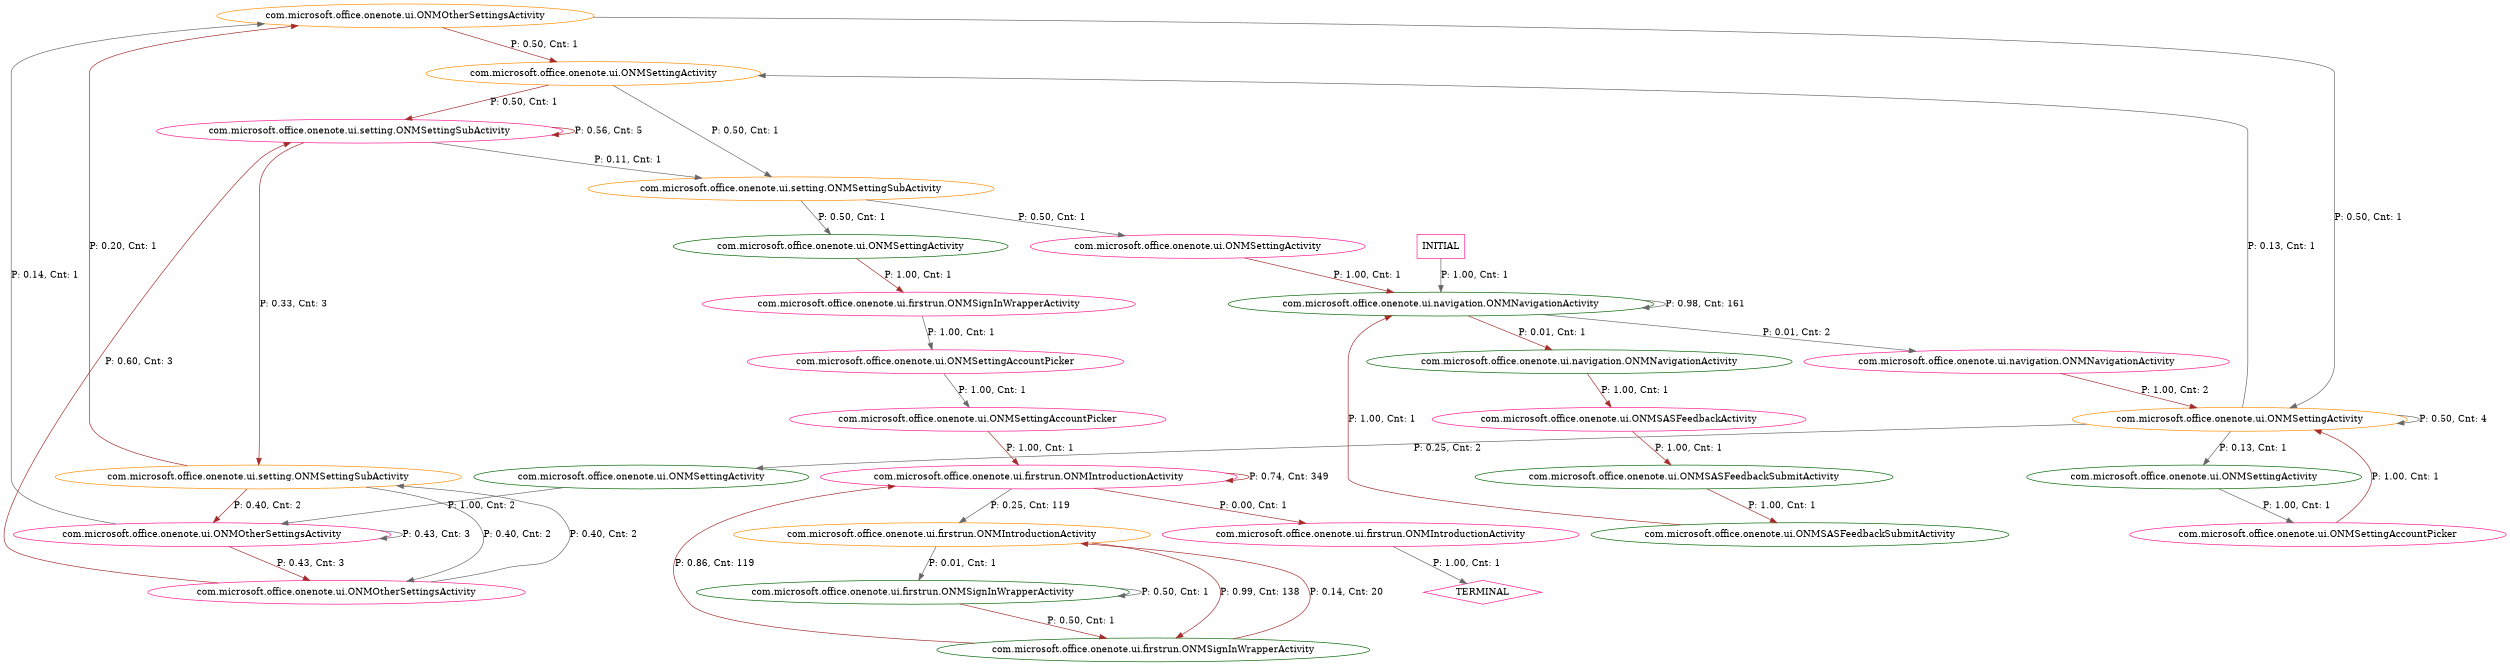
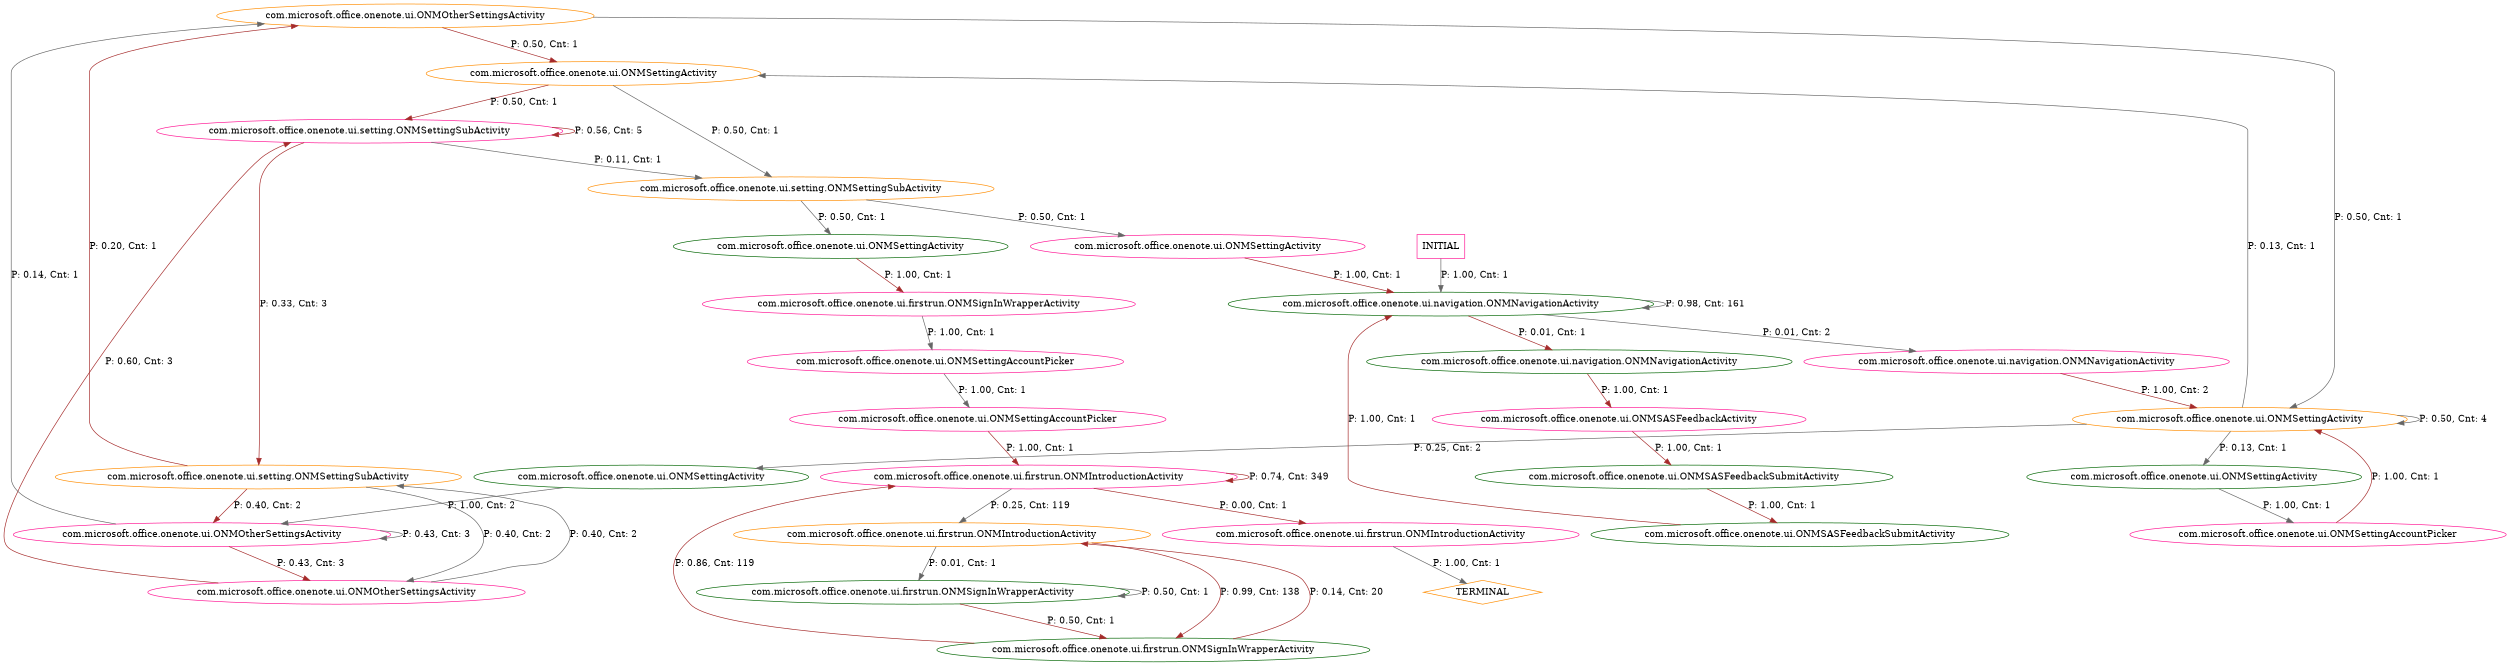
(1483, 592) -> (1483, 592)
